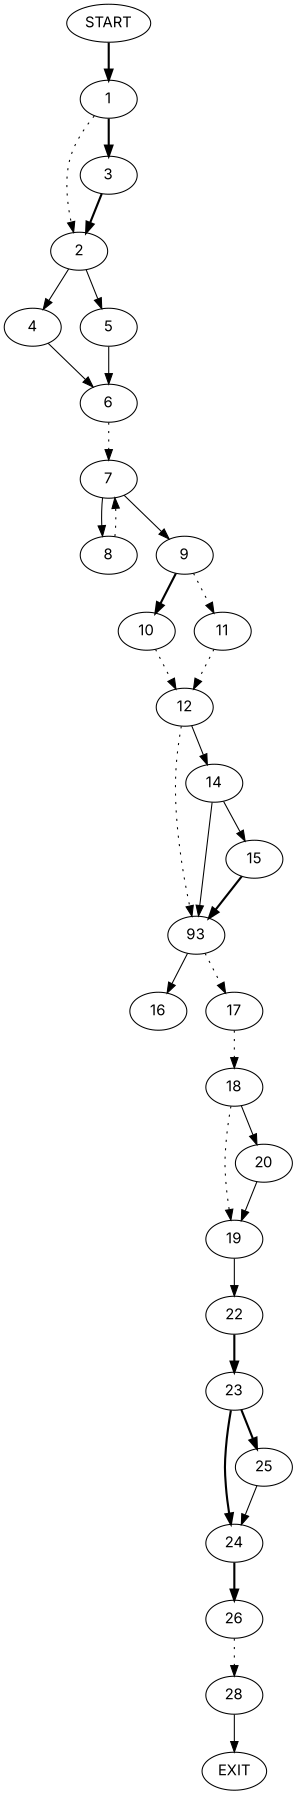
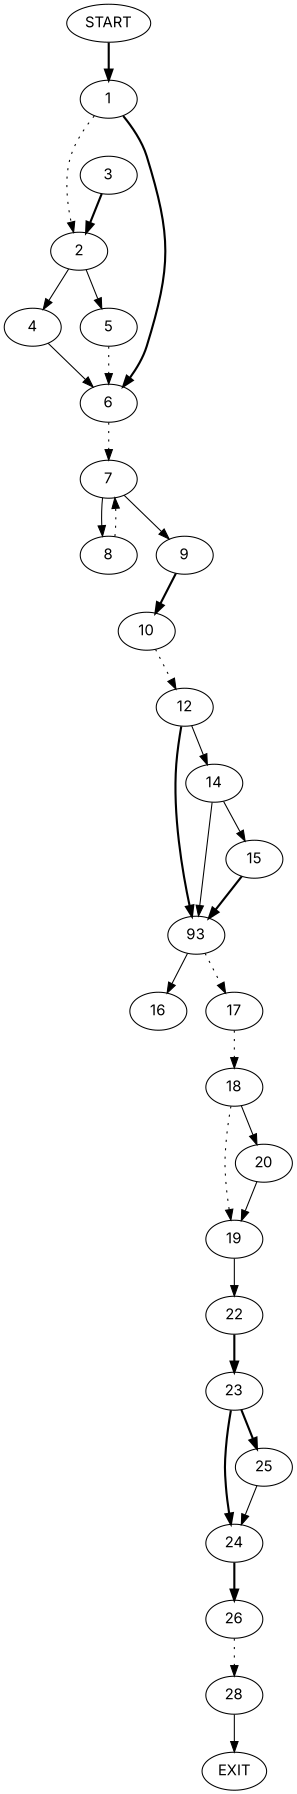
(109, 132) -> (165, 246)
(109, 360) -> (109, 360)
(223, 631) -> none
(177, 816) -> (177, 816)
